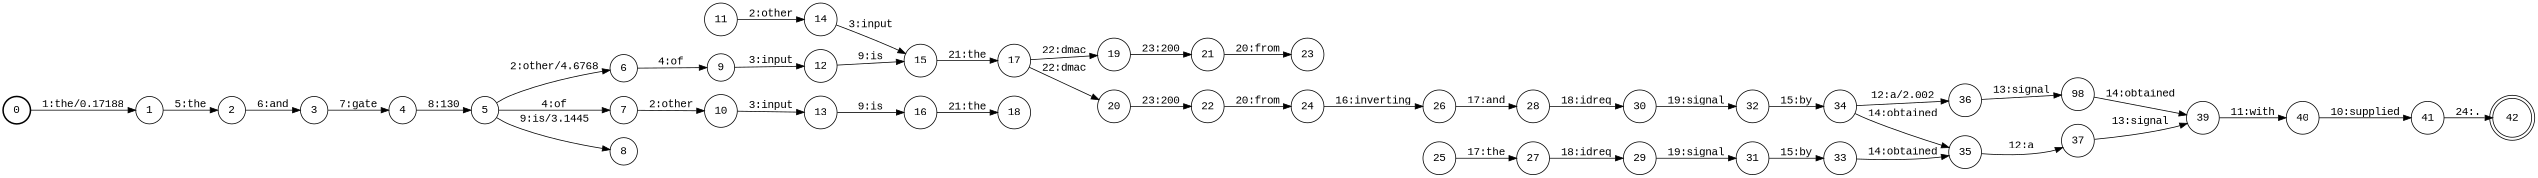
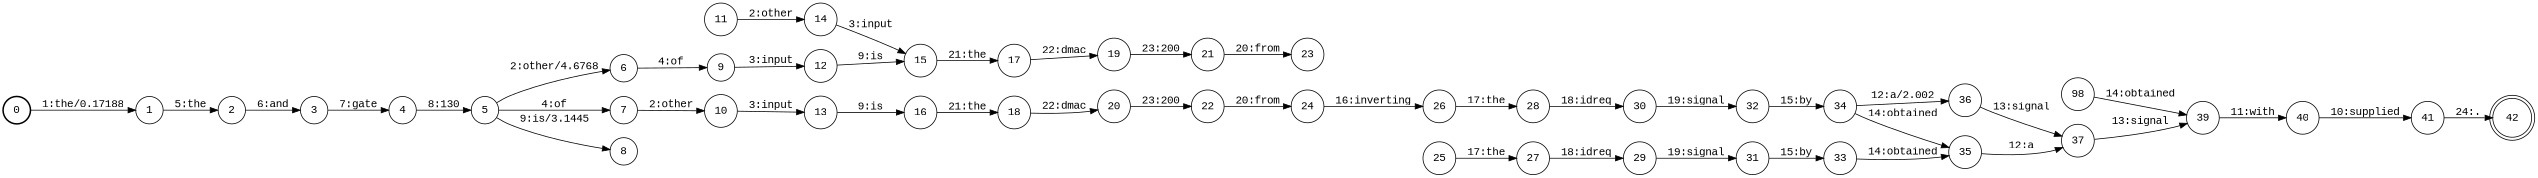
(1061, 82) -> (1060, 113)
(2018, 97) -> (2017, 121)
(1486, 101) -> (1486, 101)
